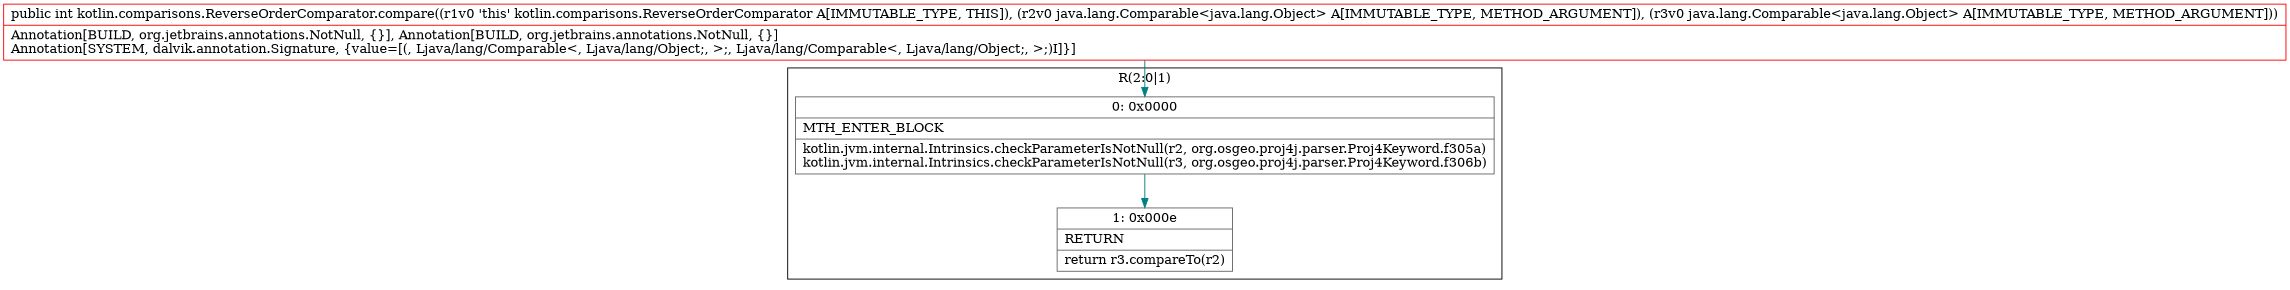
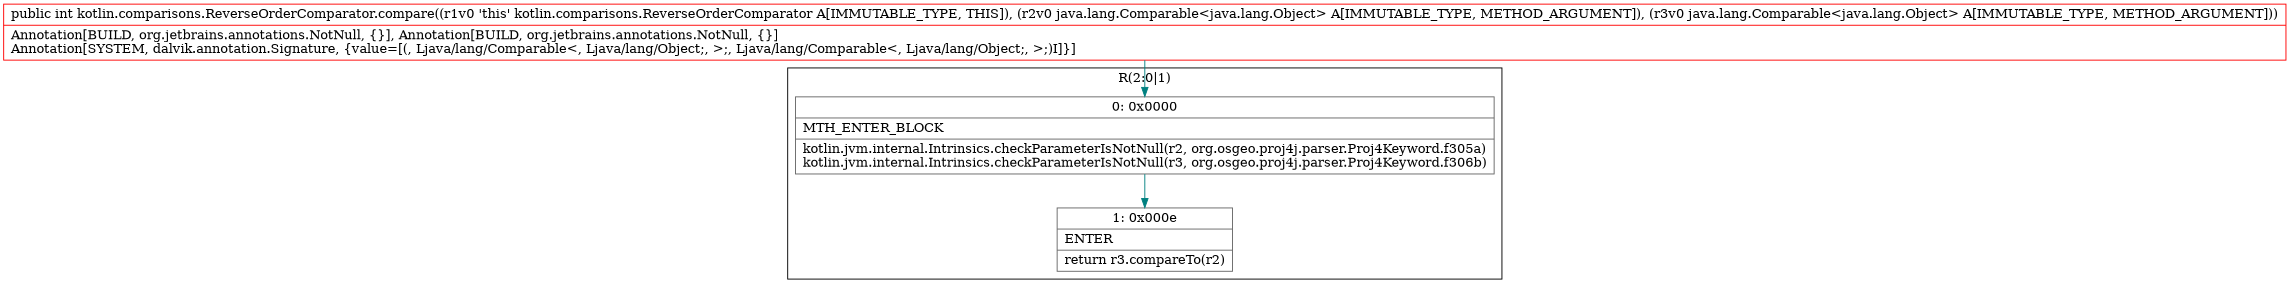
(1094, 239) -> (1089, 239)
